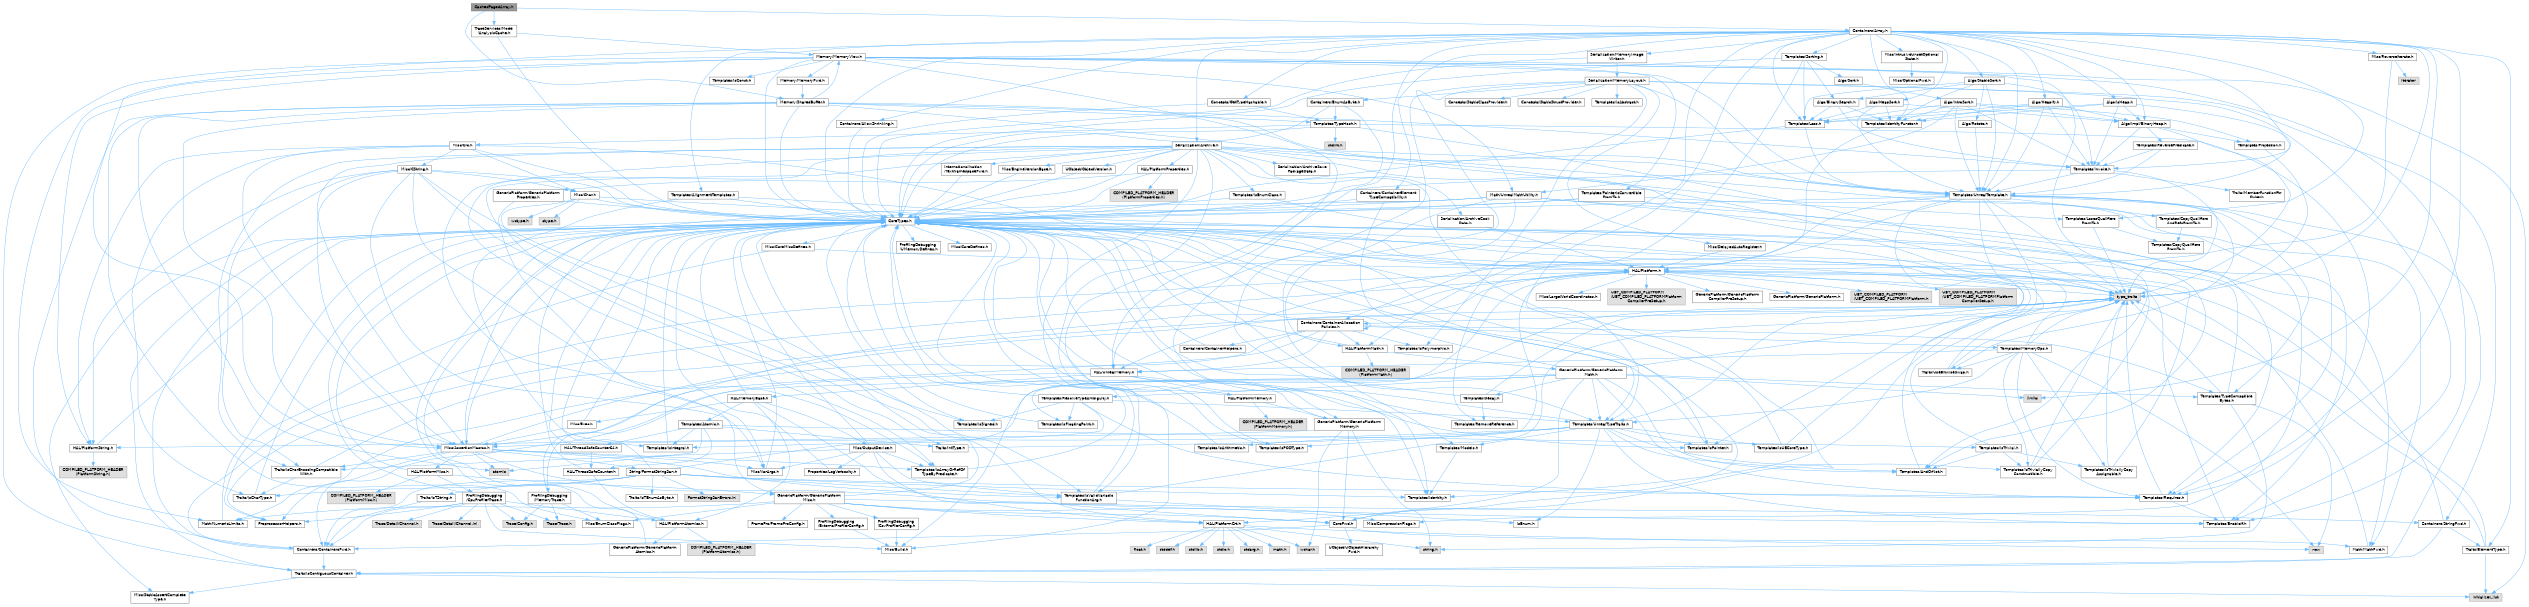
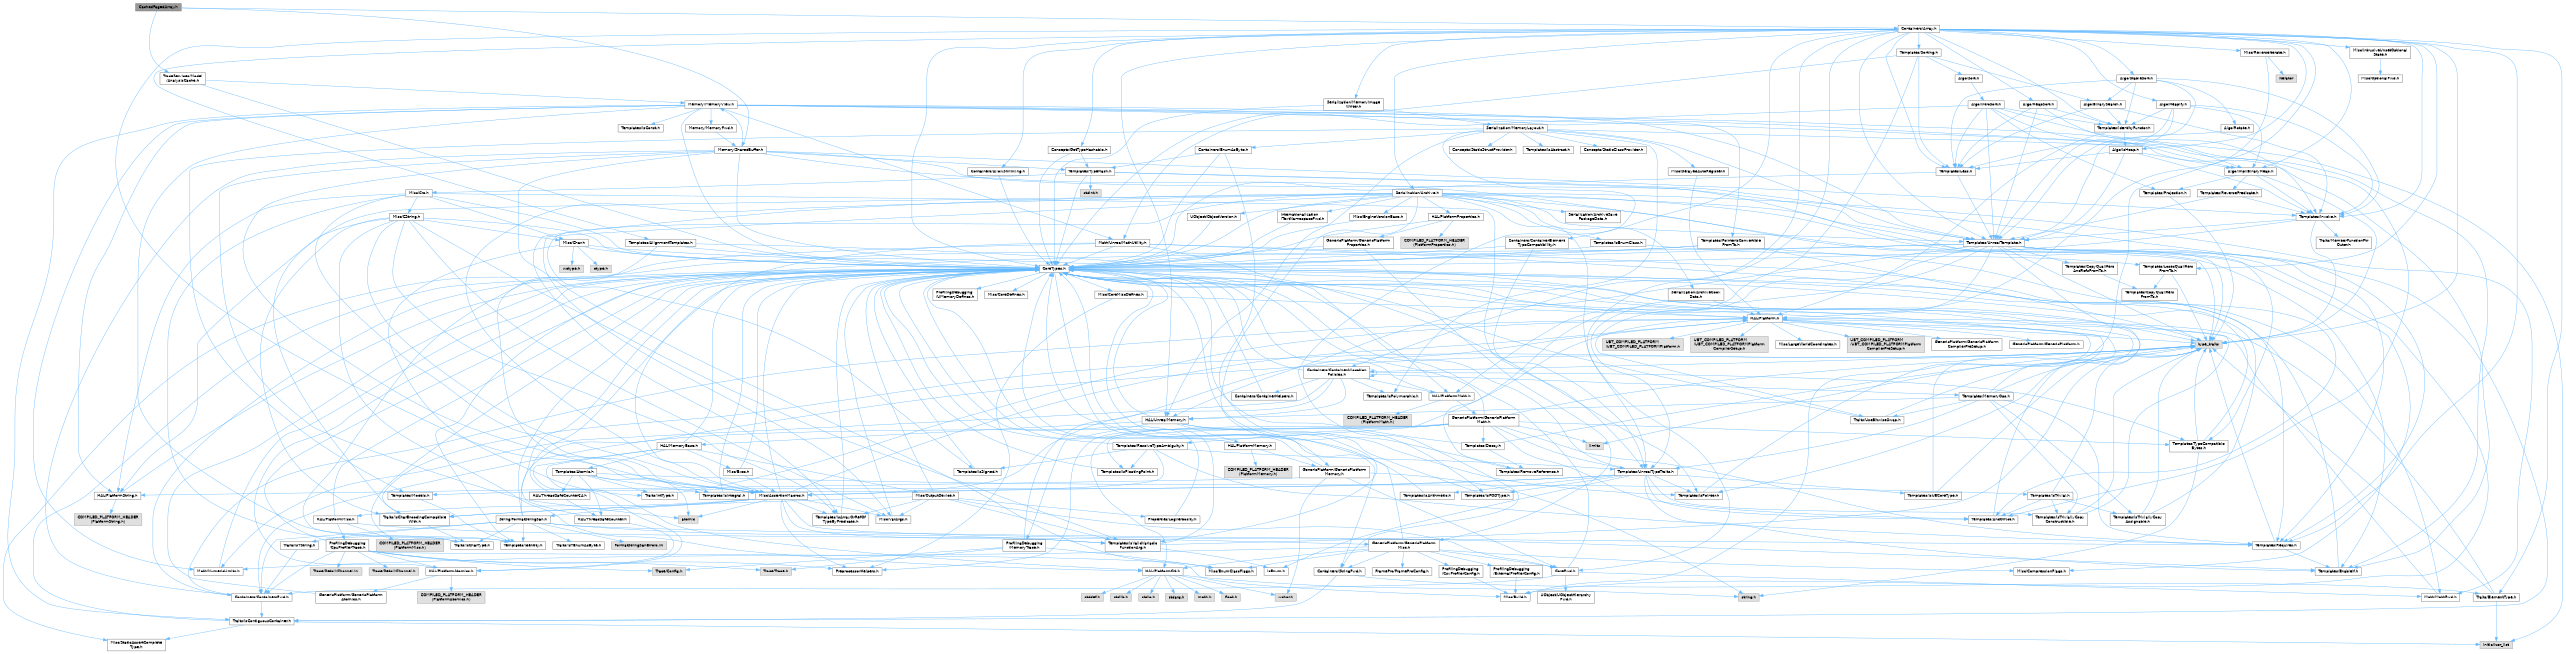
(1975, 116) -> (2125, 135)
(1741, 236) -> (1304, 450)
(2316, 550) -> none
